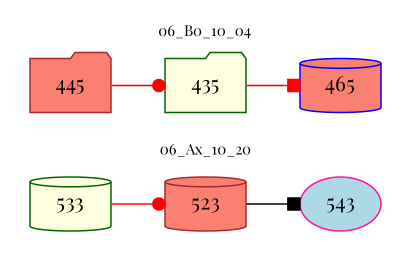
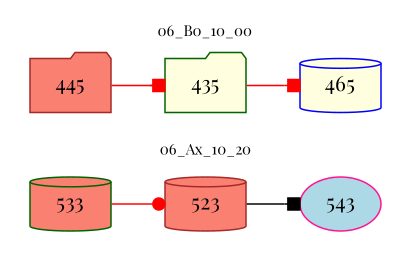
(206, 32) -> (206, 32)
(132, 86) -> (132, 86)
(340, 86) -> (340, 86)
(70, 204) -> (70, 204)
